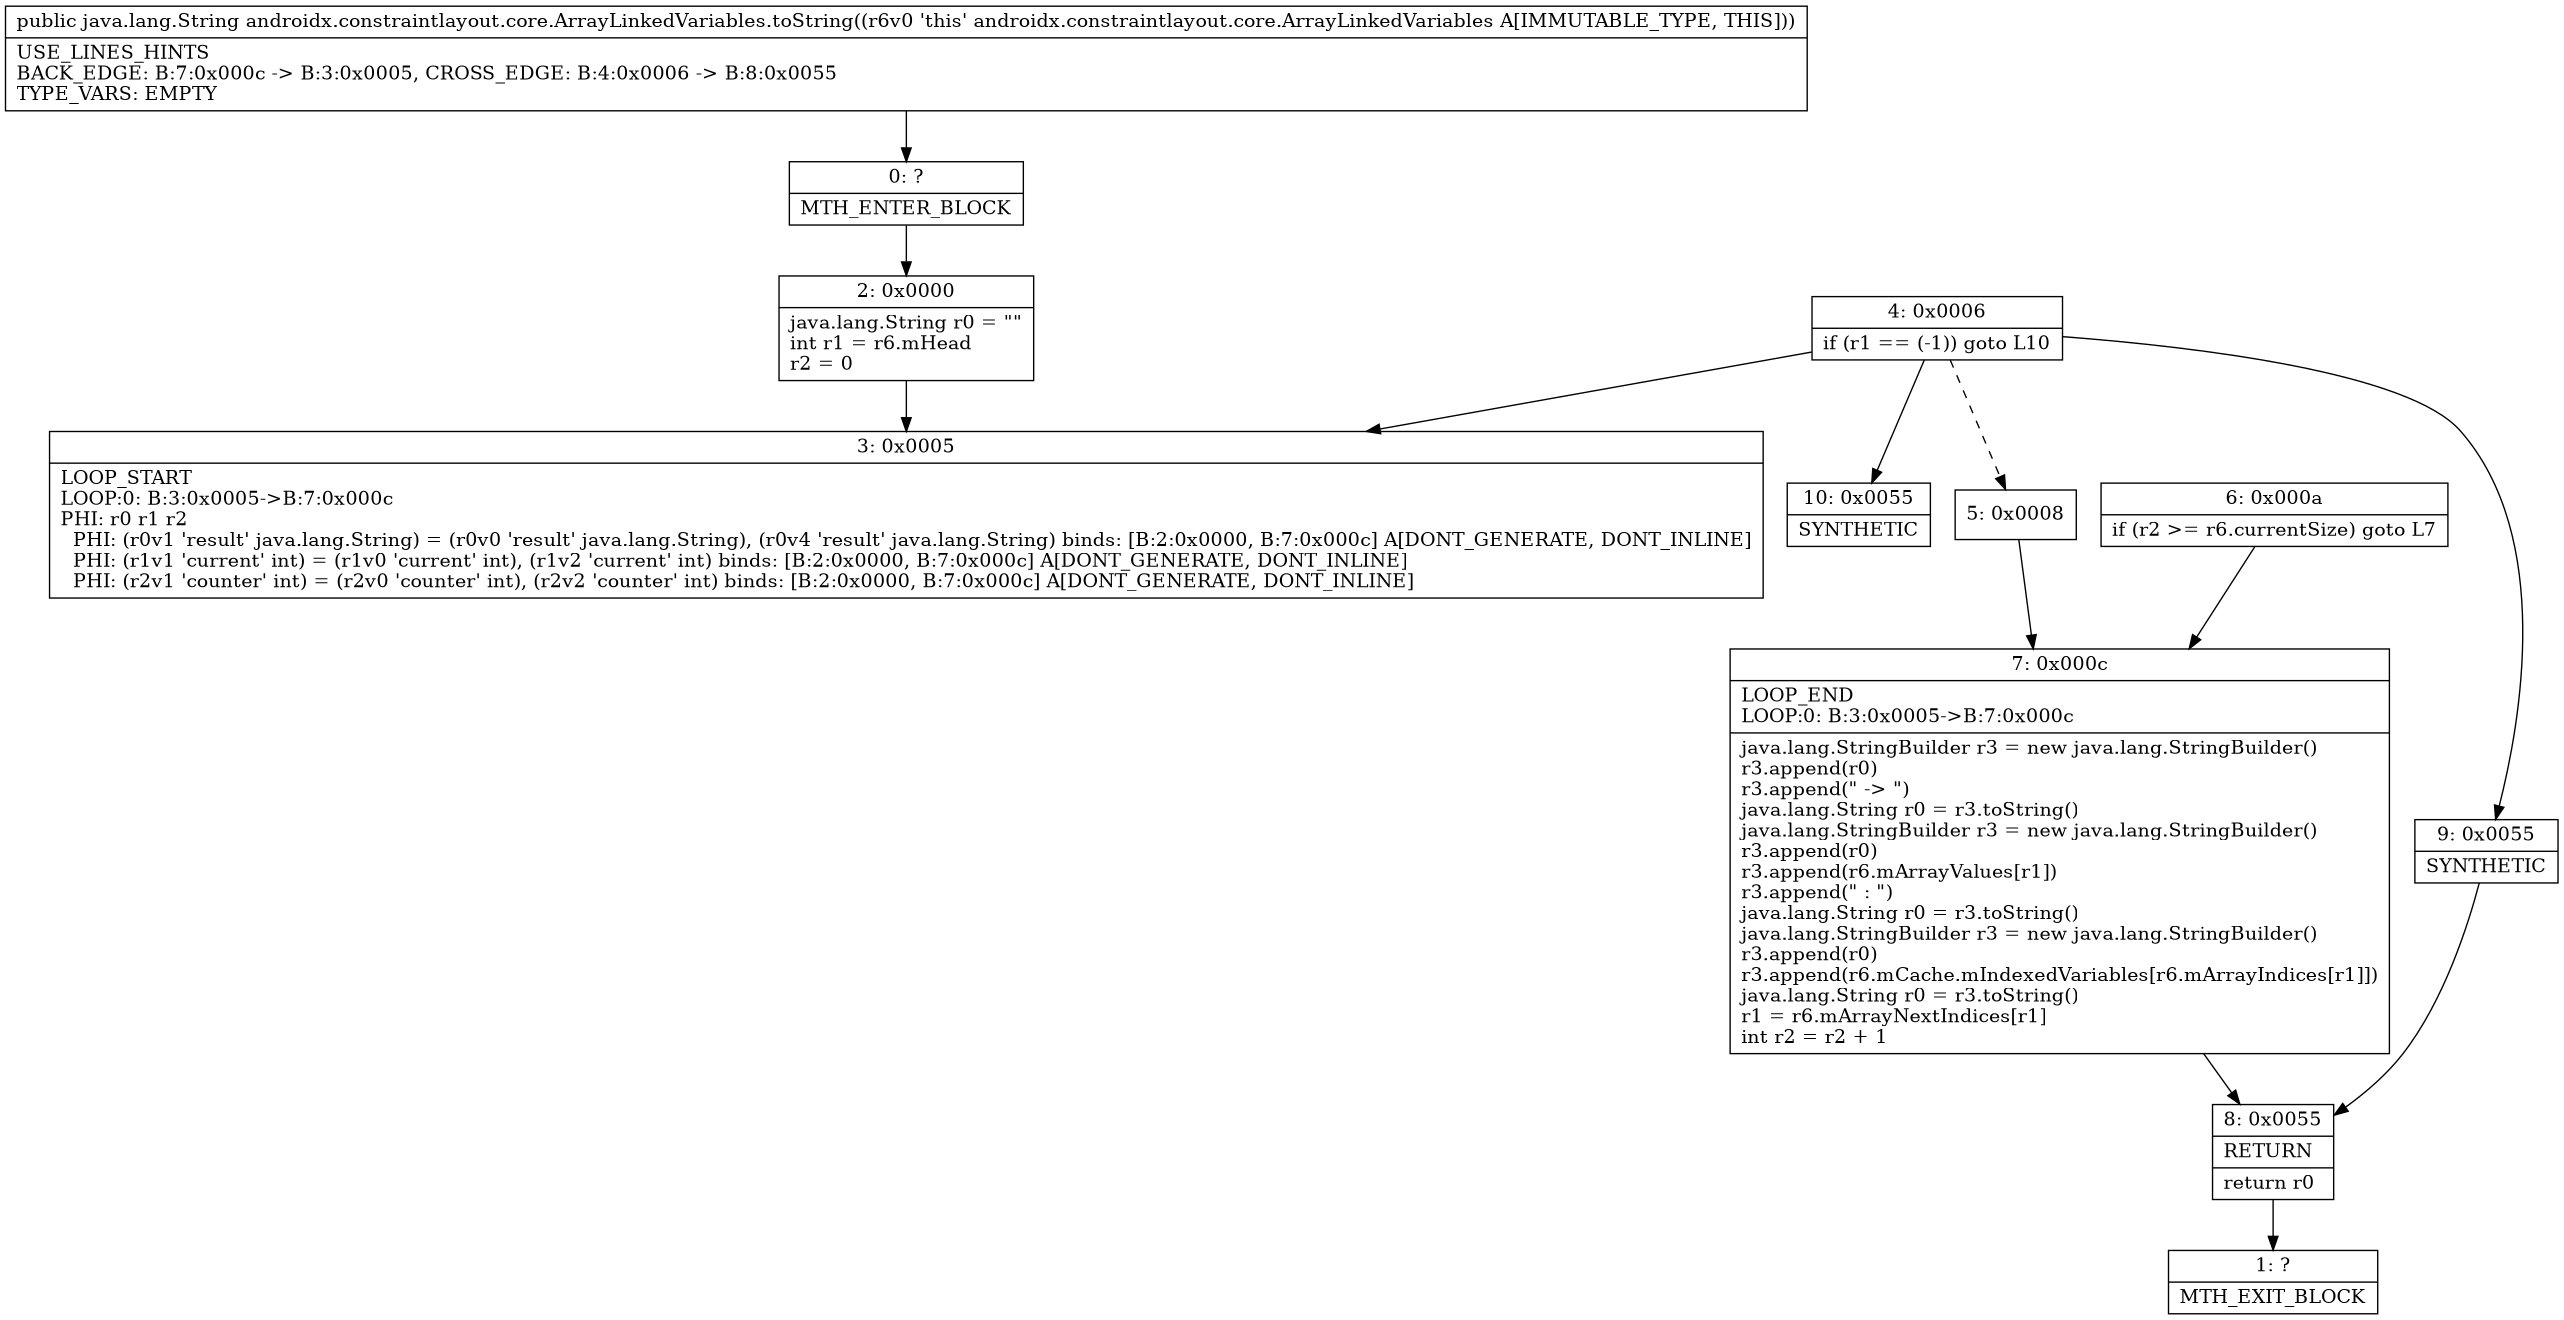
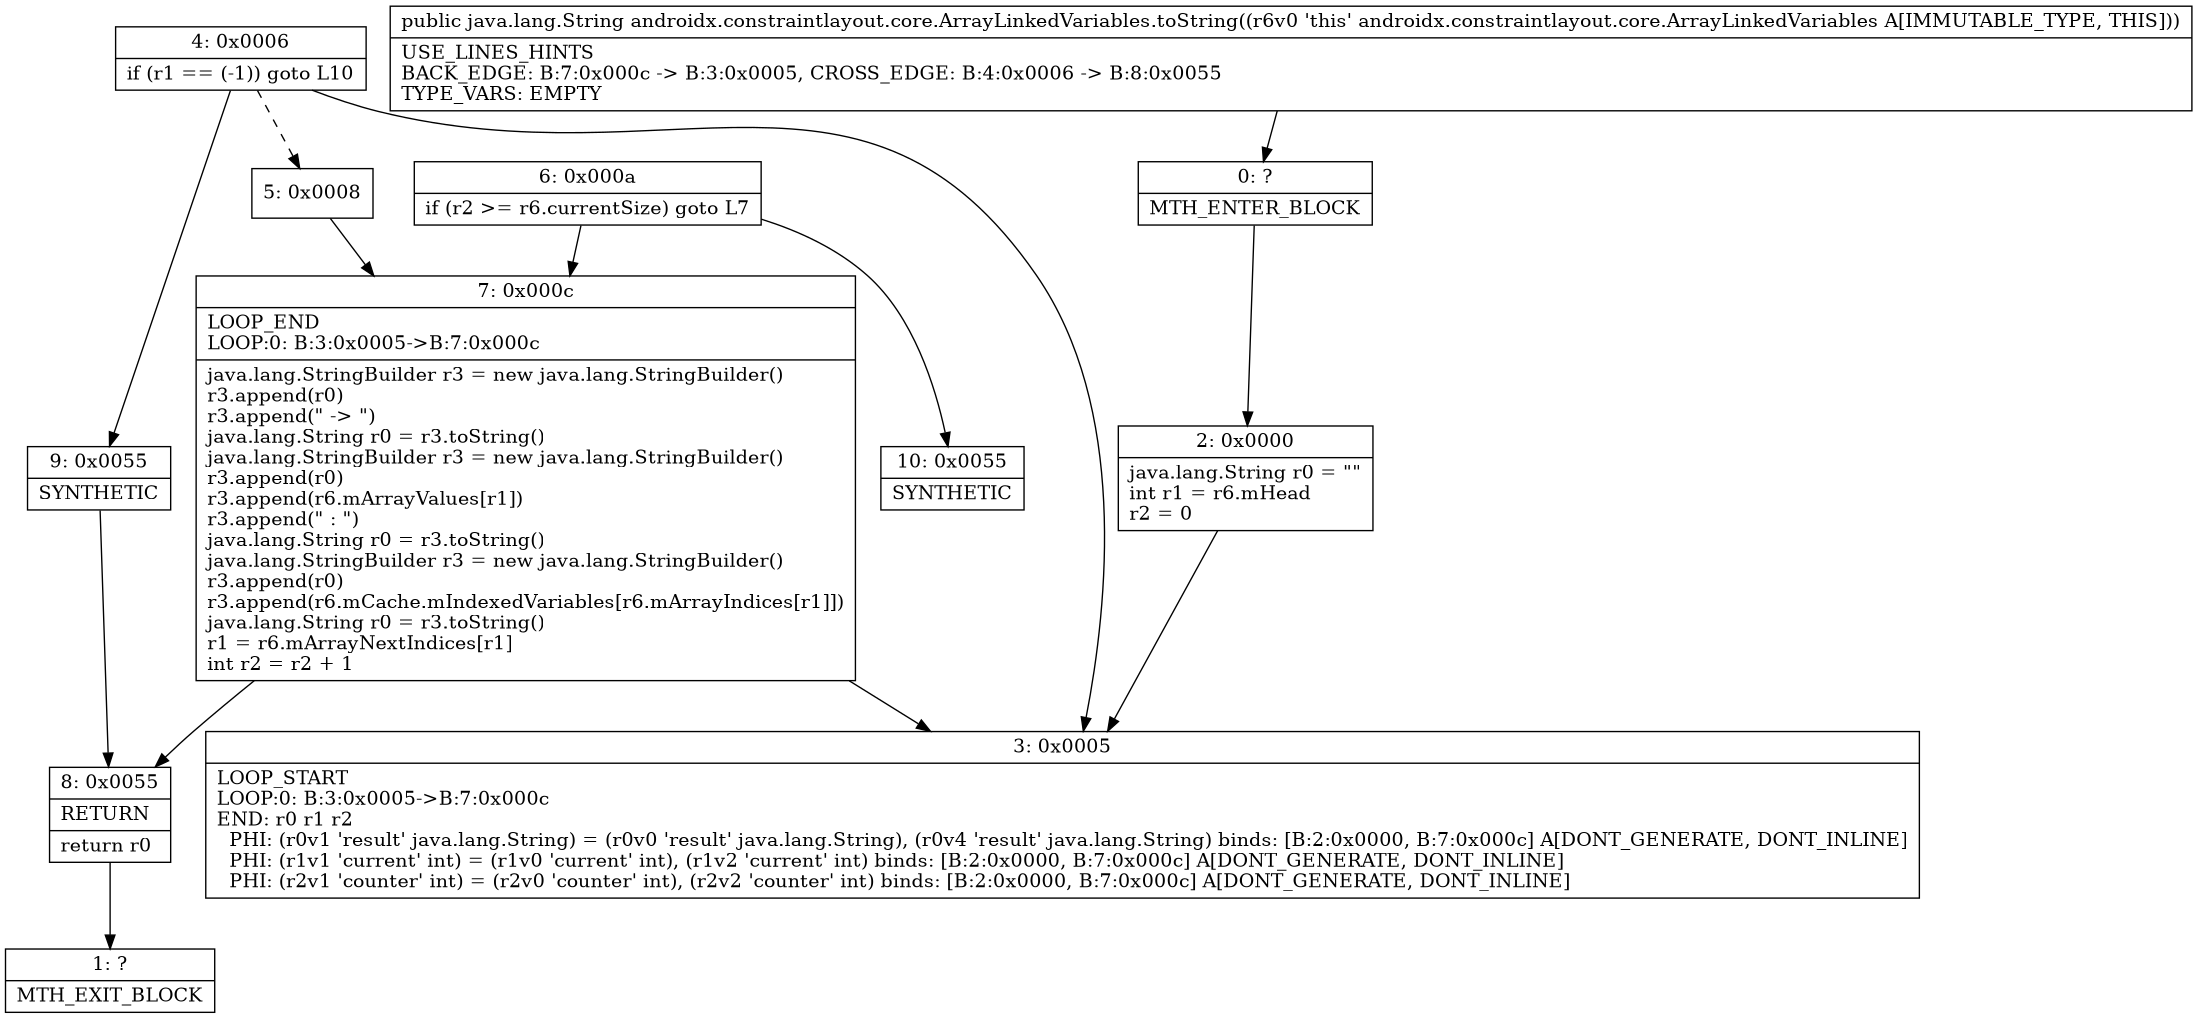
(1901, 415) -> (887, 296)
(127, 520) -> (288, 820)
none -> (884, 702)
